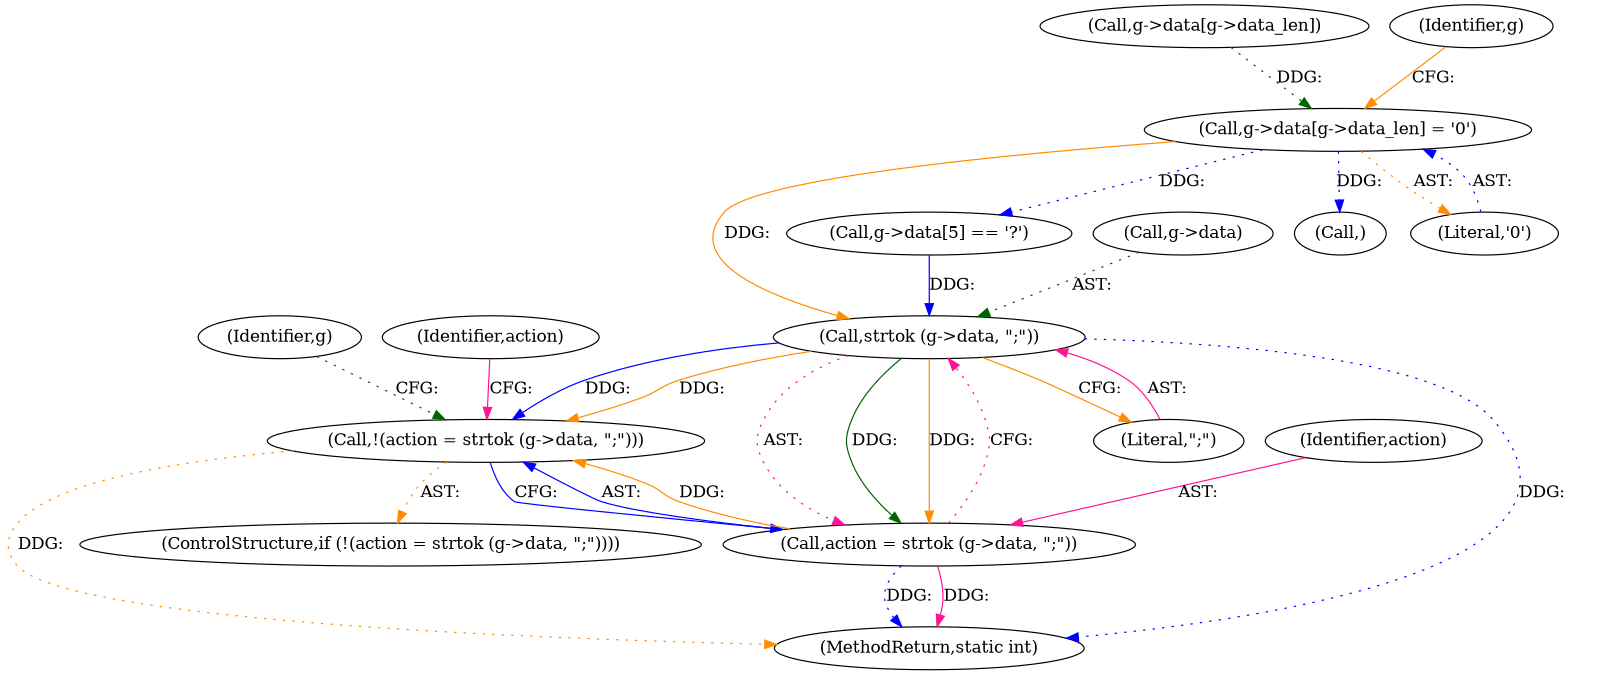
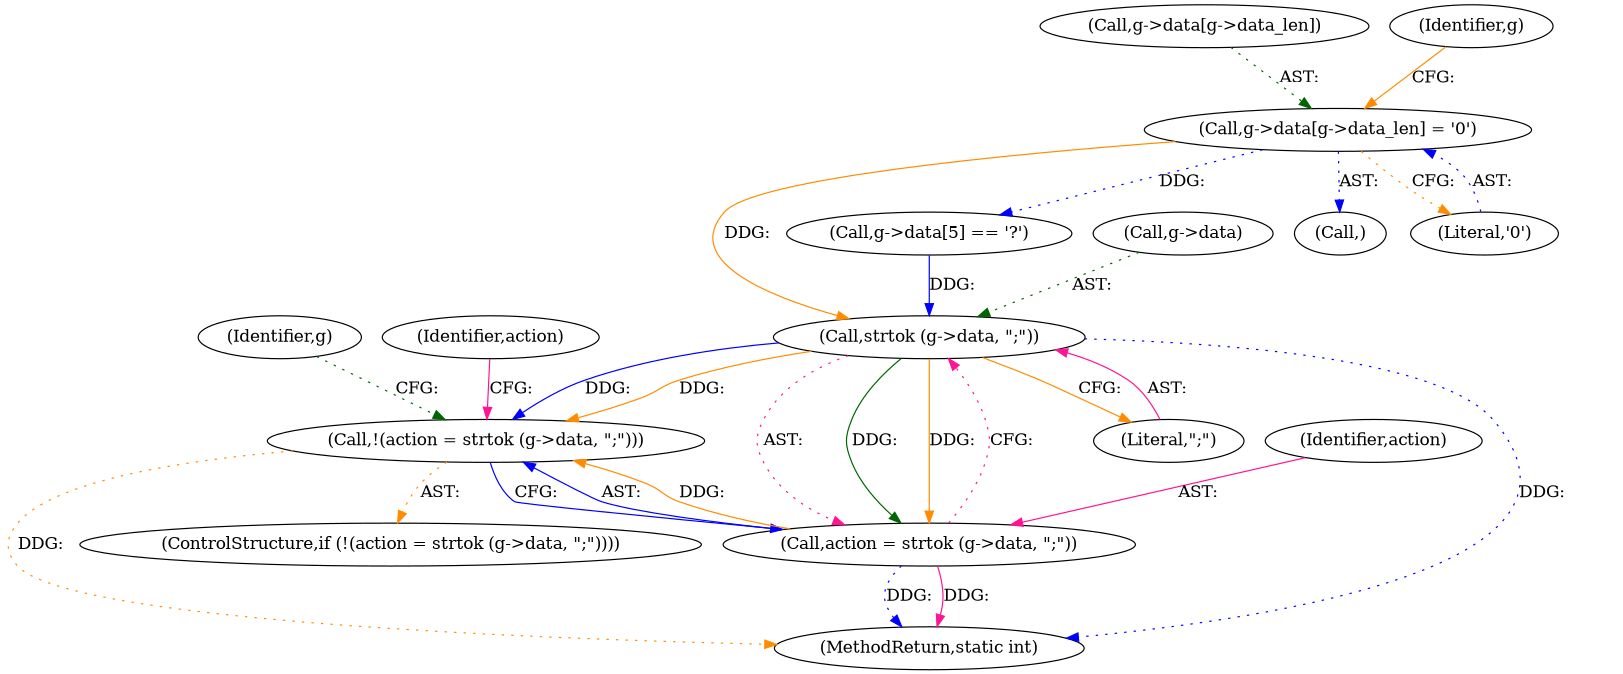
(1302, 78) -> (1302, 78)
(1362, 182) -> (1362, 182)
(1436, 182) -> (1436, 182)
